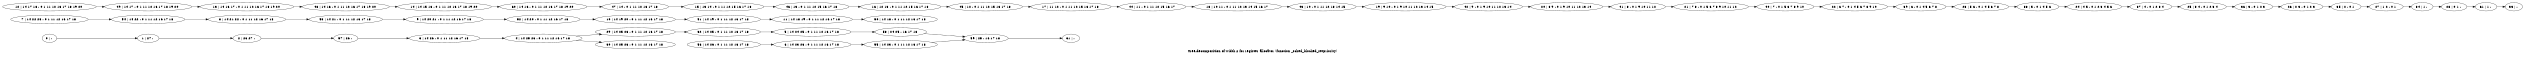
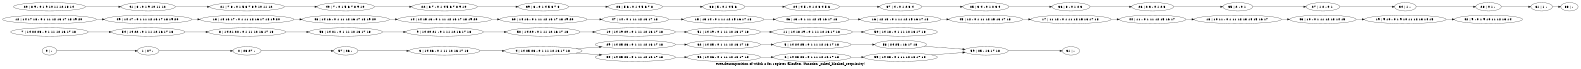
(1526, 7) -> none
none -> (680, 57)
